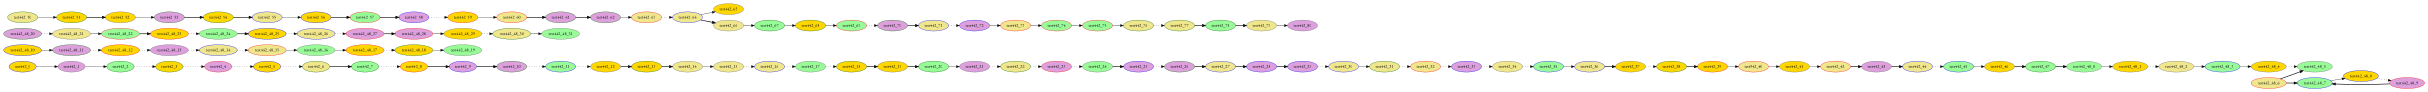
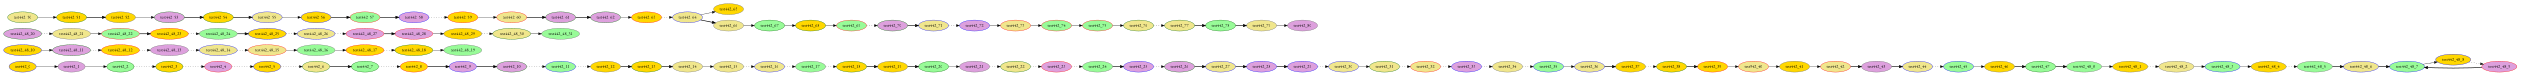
(647, 17) -> (647, 17)
(2290, 75) -> (2336, 67)
(2269, 83) -> (2361, 67)
